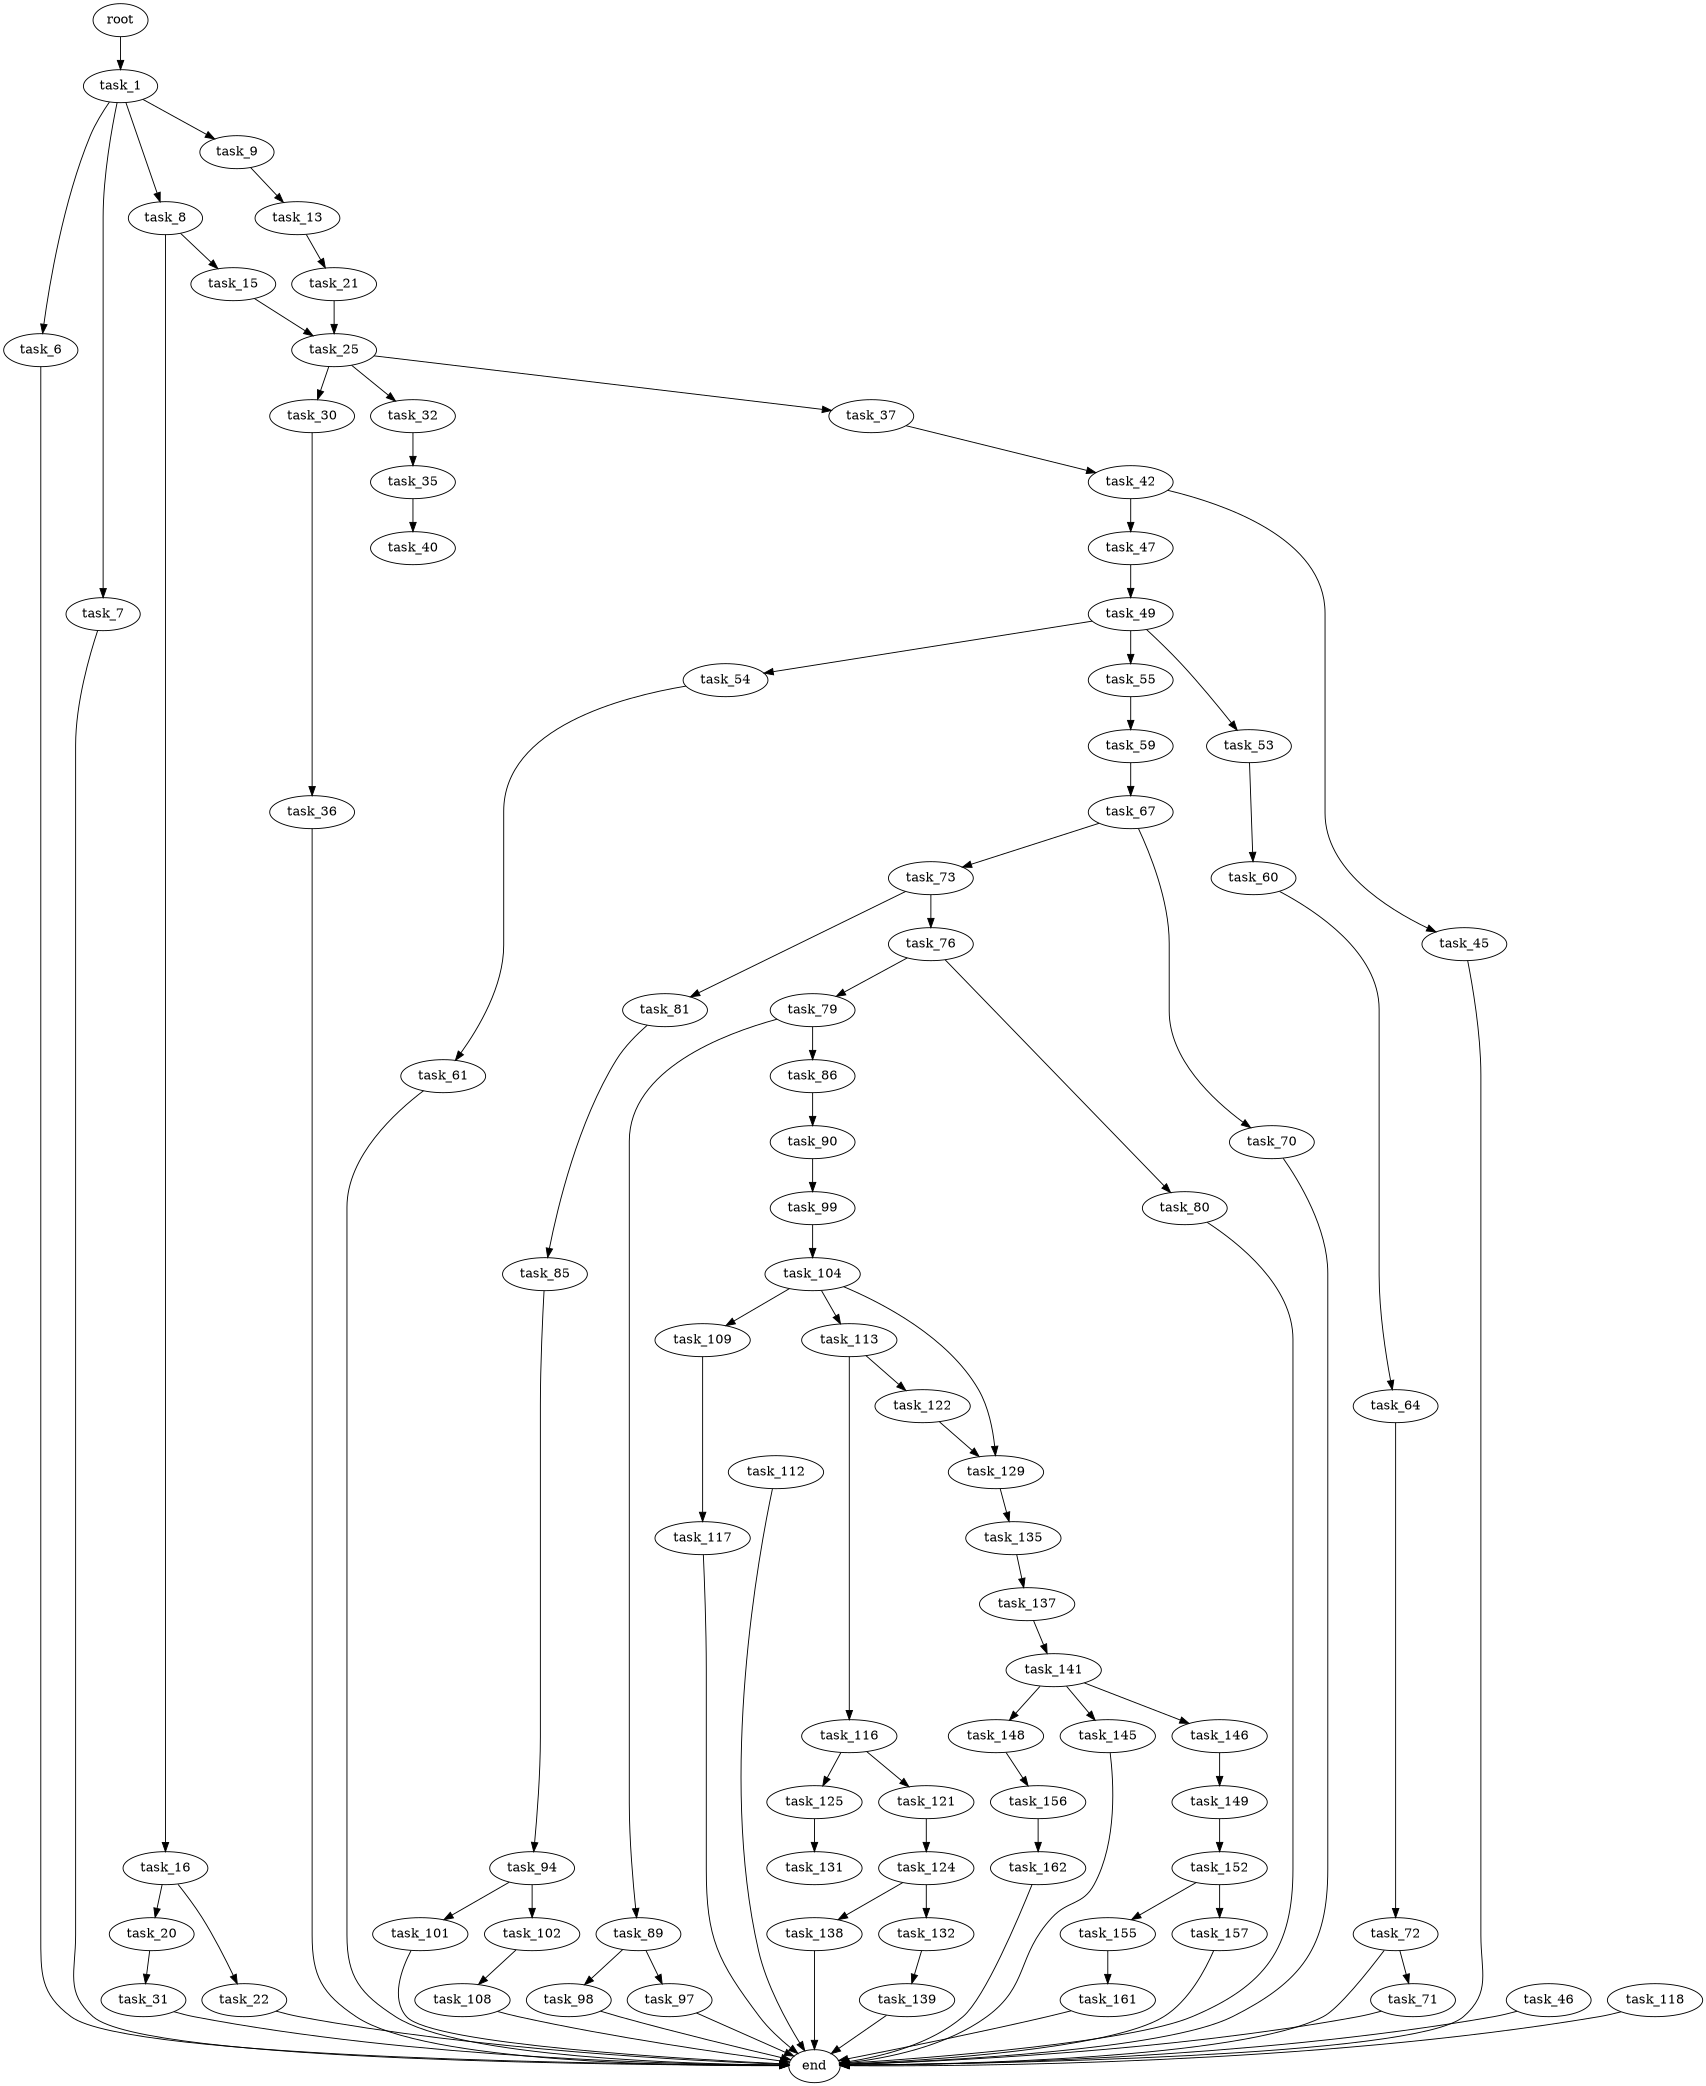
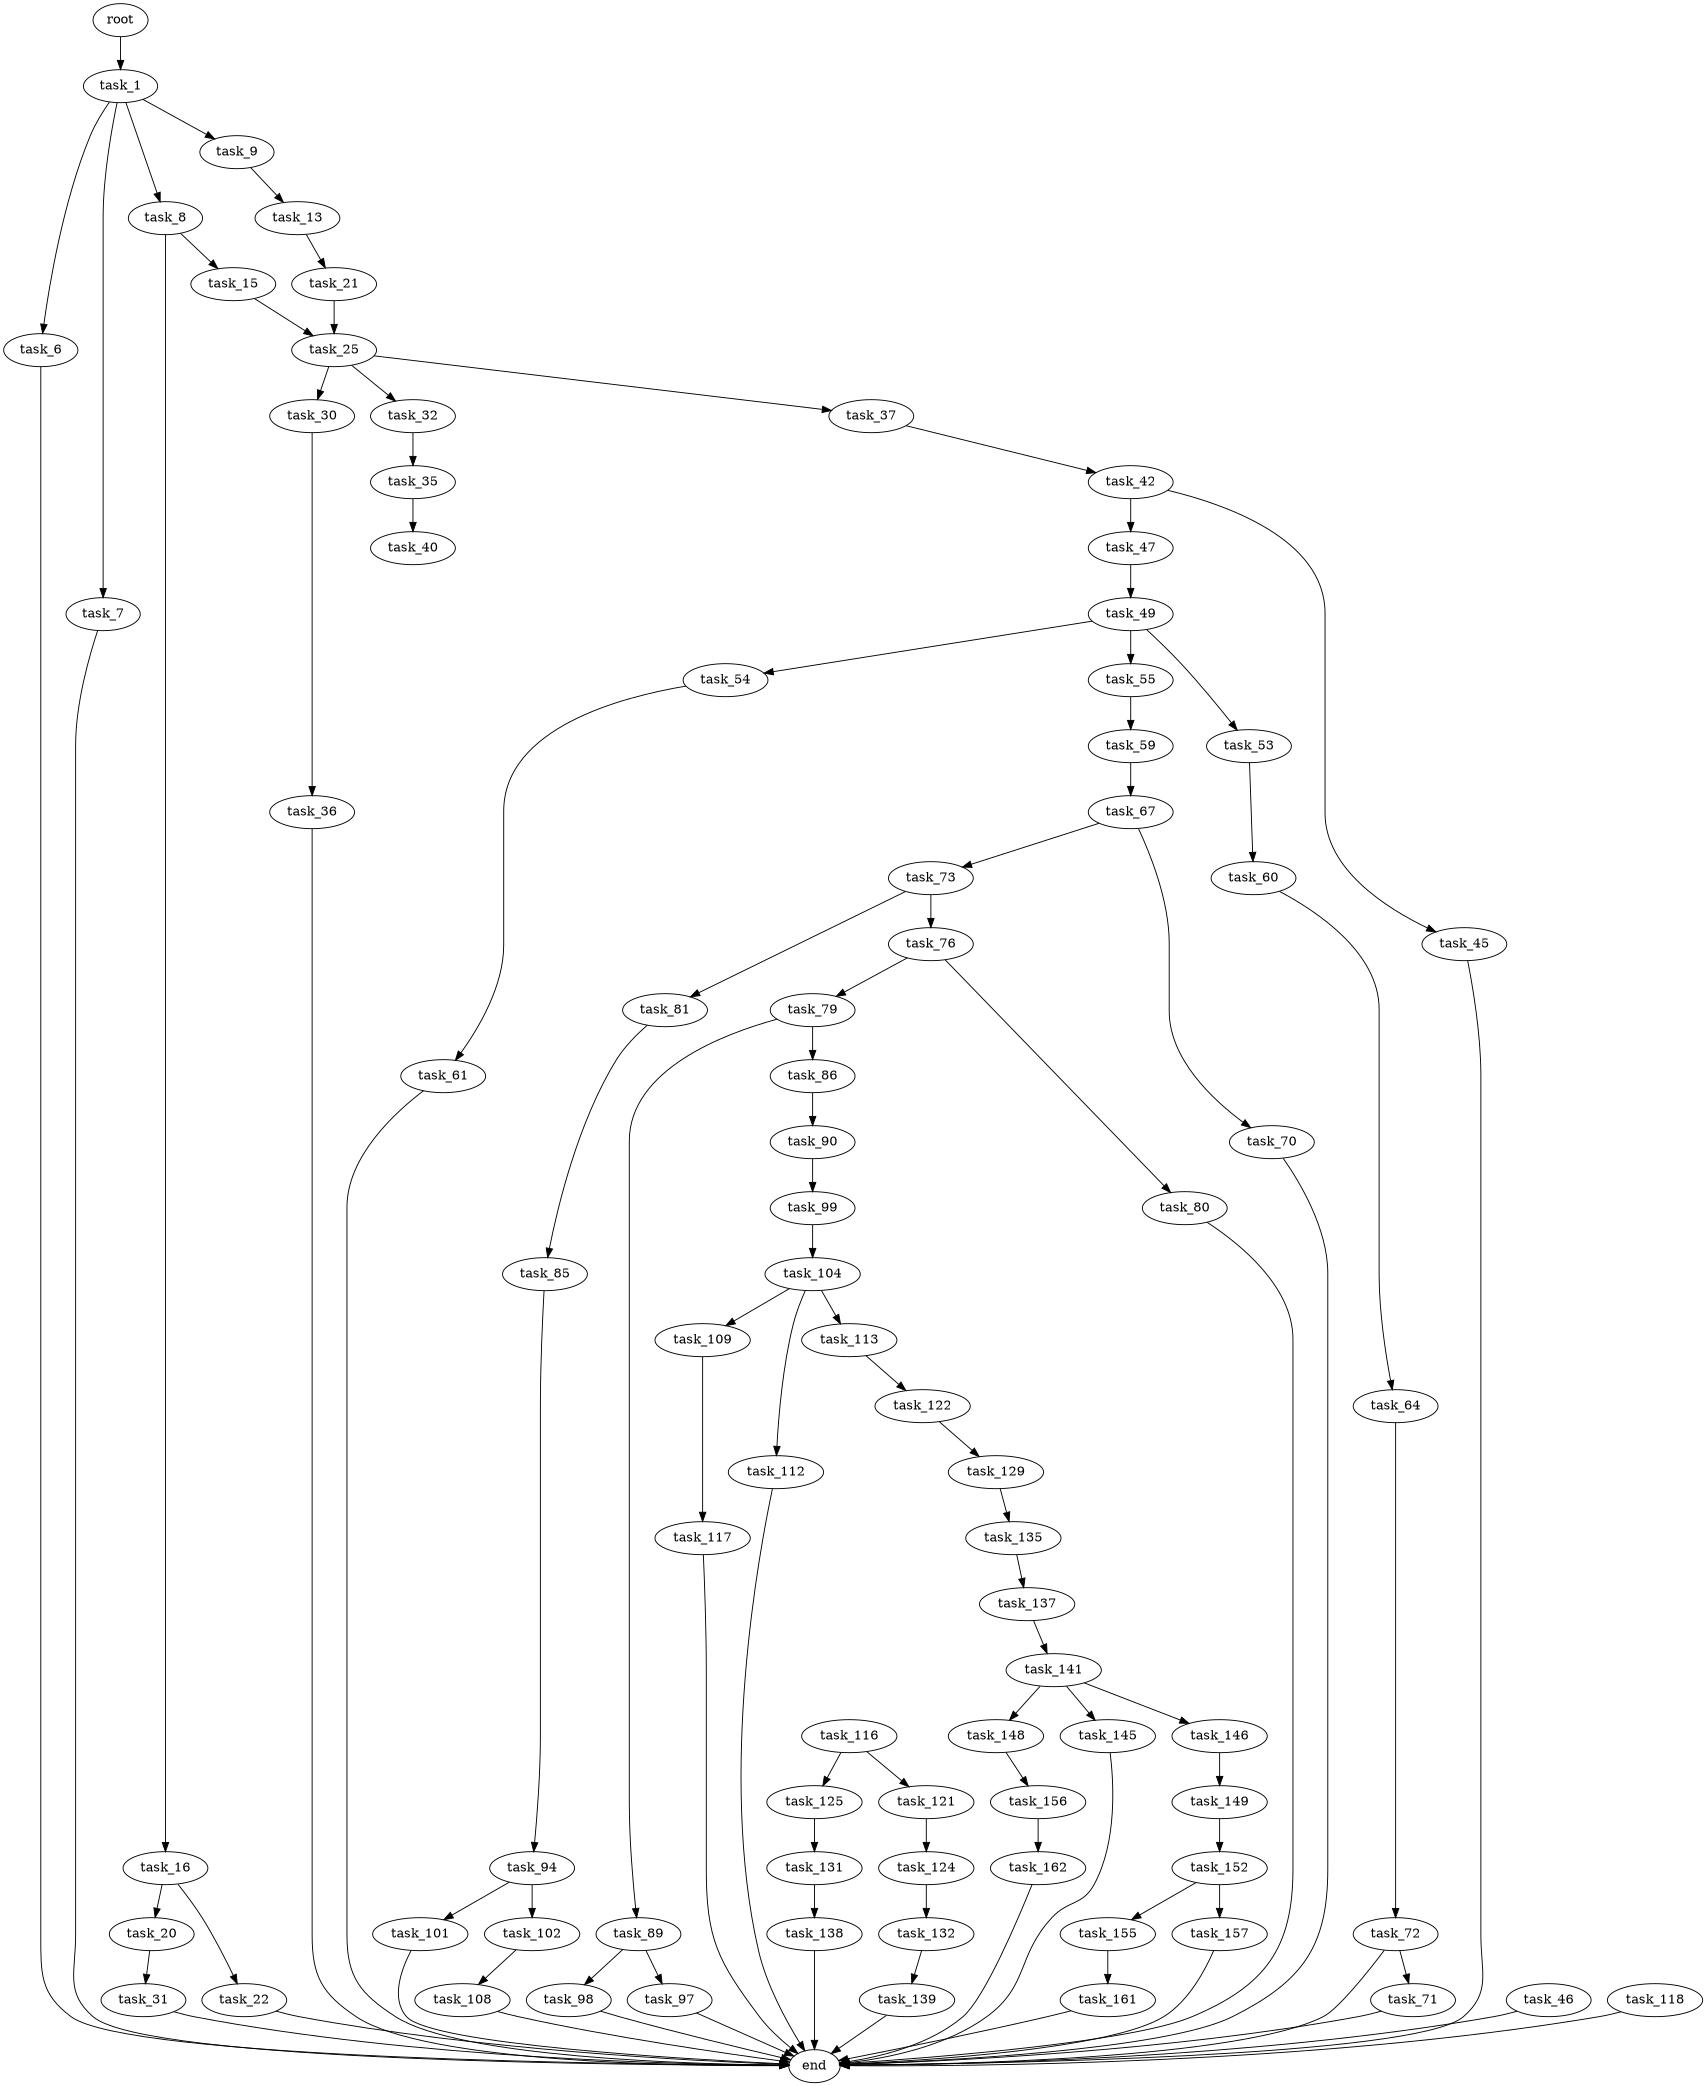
(942, 1347) -> (785, 1367)
(849, 1534) -> none
(875, 1899) -> (814, 1897)
